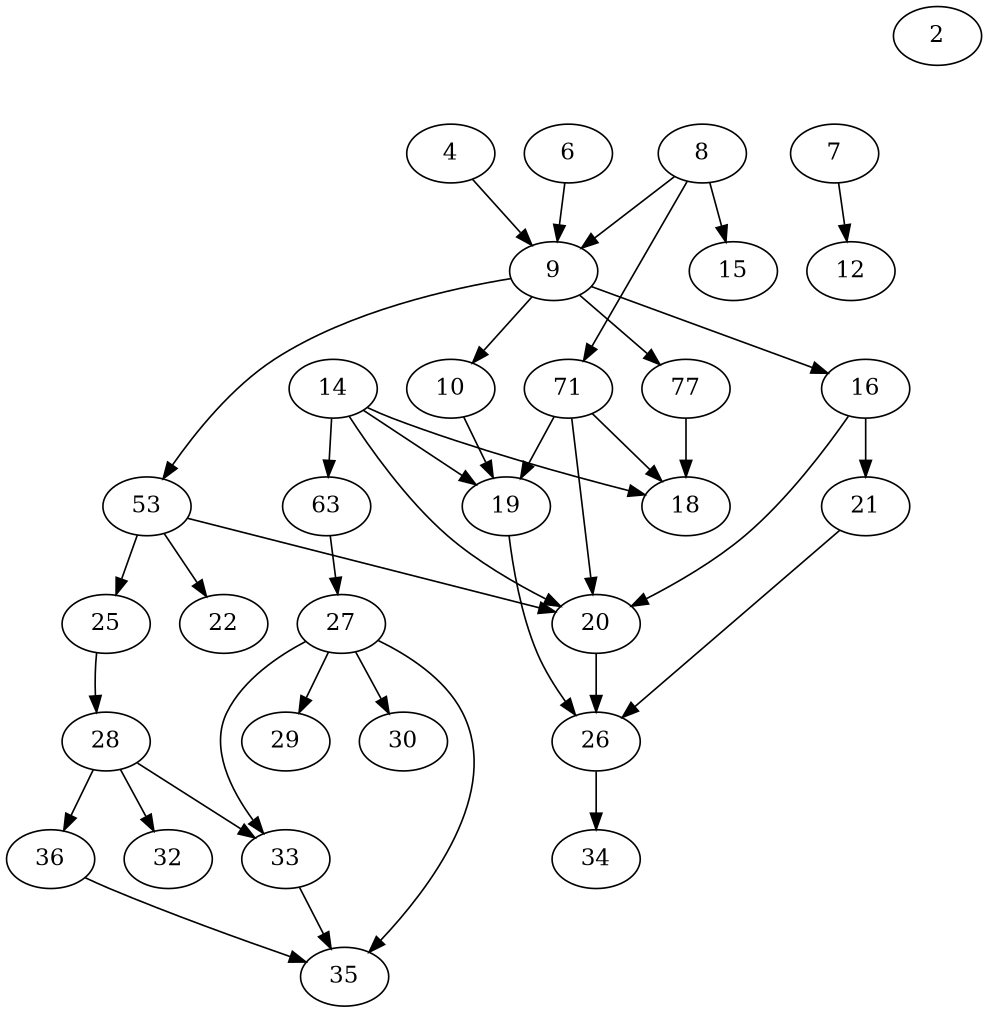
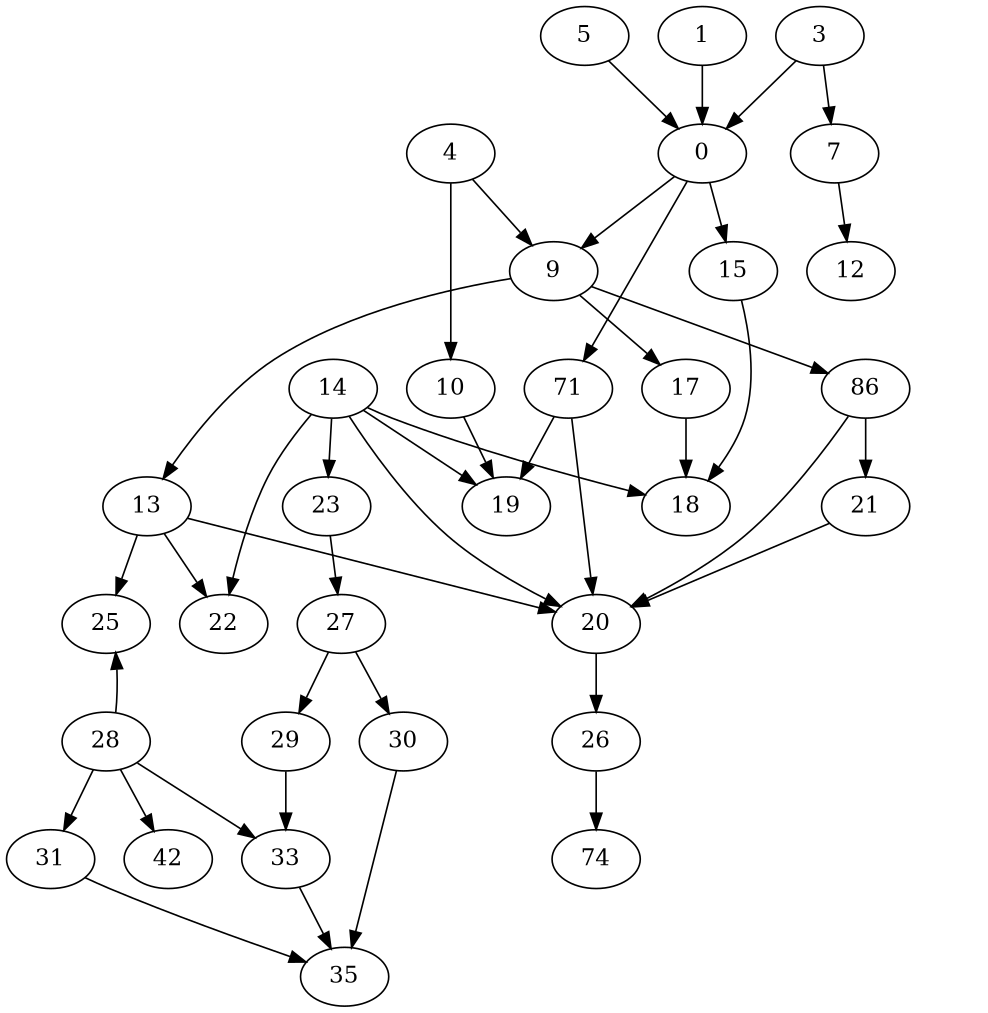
none -> (585, 36)
none -> (702, 36)
none -> (820, 36)
(938, 36) -> none
(568, 154) -> none
(702, 154) -> (702, 154)
(508, 324) -> (451, 263)
(686, 389) -> (686, 389)
(866, 389) -> (866, 389)
(621, 442) -> (750, 387)
none -> (261, 491)
(147, 506) -> (147, 506)
(327, 506) -> (327, 506)
(737, 618) -> (739, 562)
(526, 622) -> none
(95, 674) -> (117, 691)
(226, 716) -> (286, 792)
(472, 783) -> (376, 851)
(51, 859) -> (51, 859)
(168, 859) -> (168, 859)
(596, 859) -> (596, 859)
